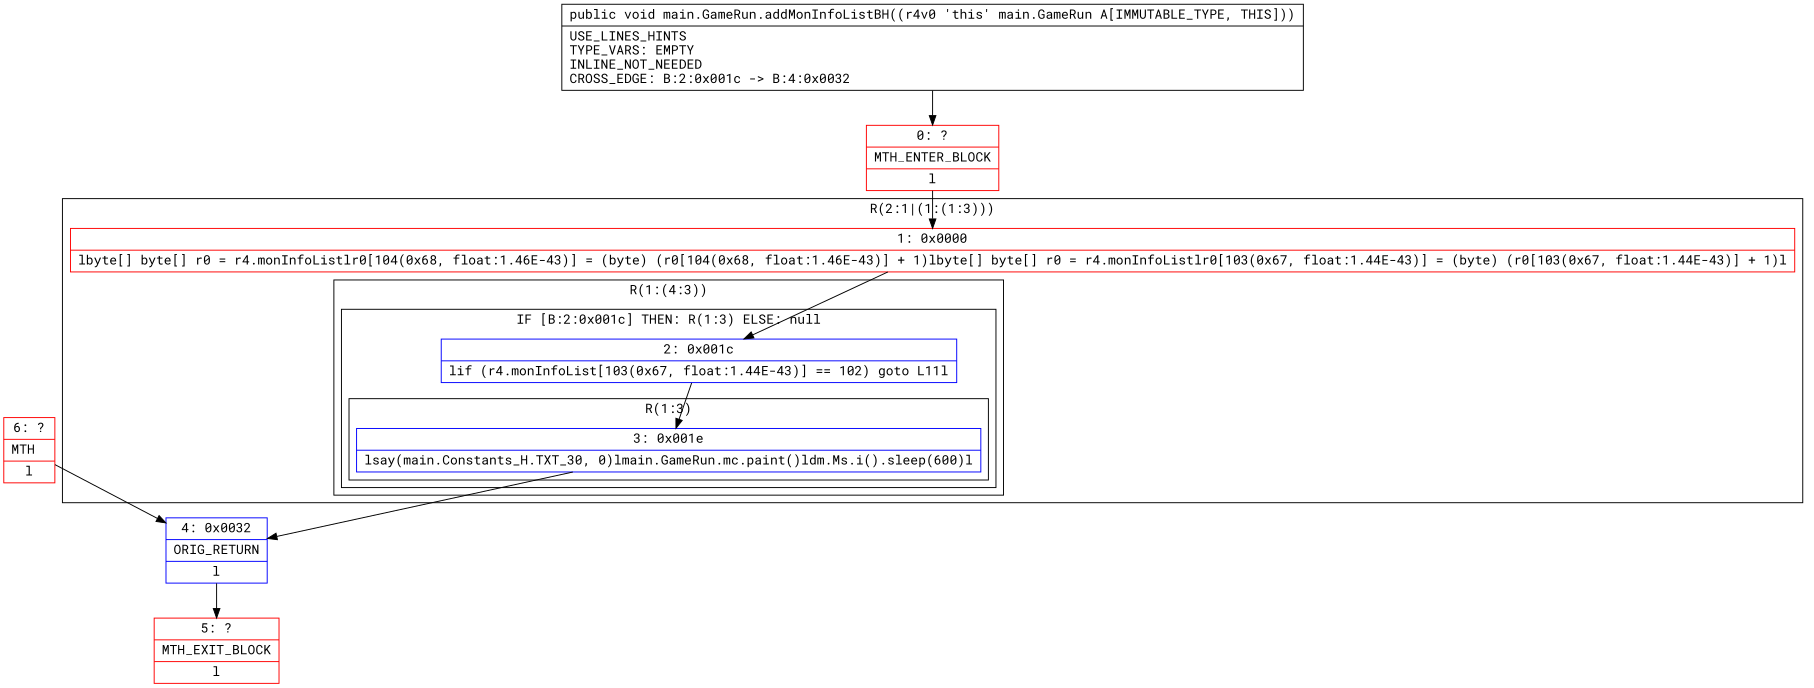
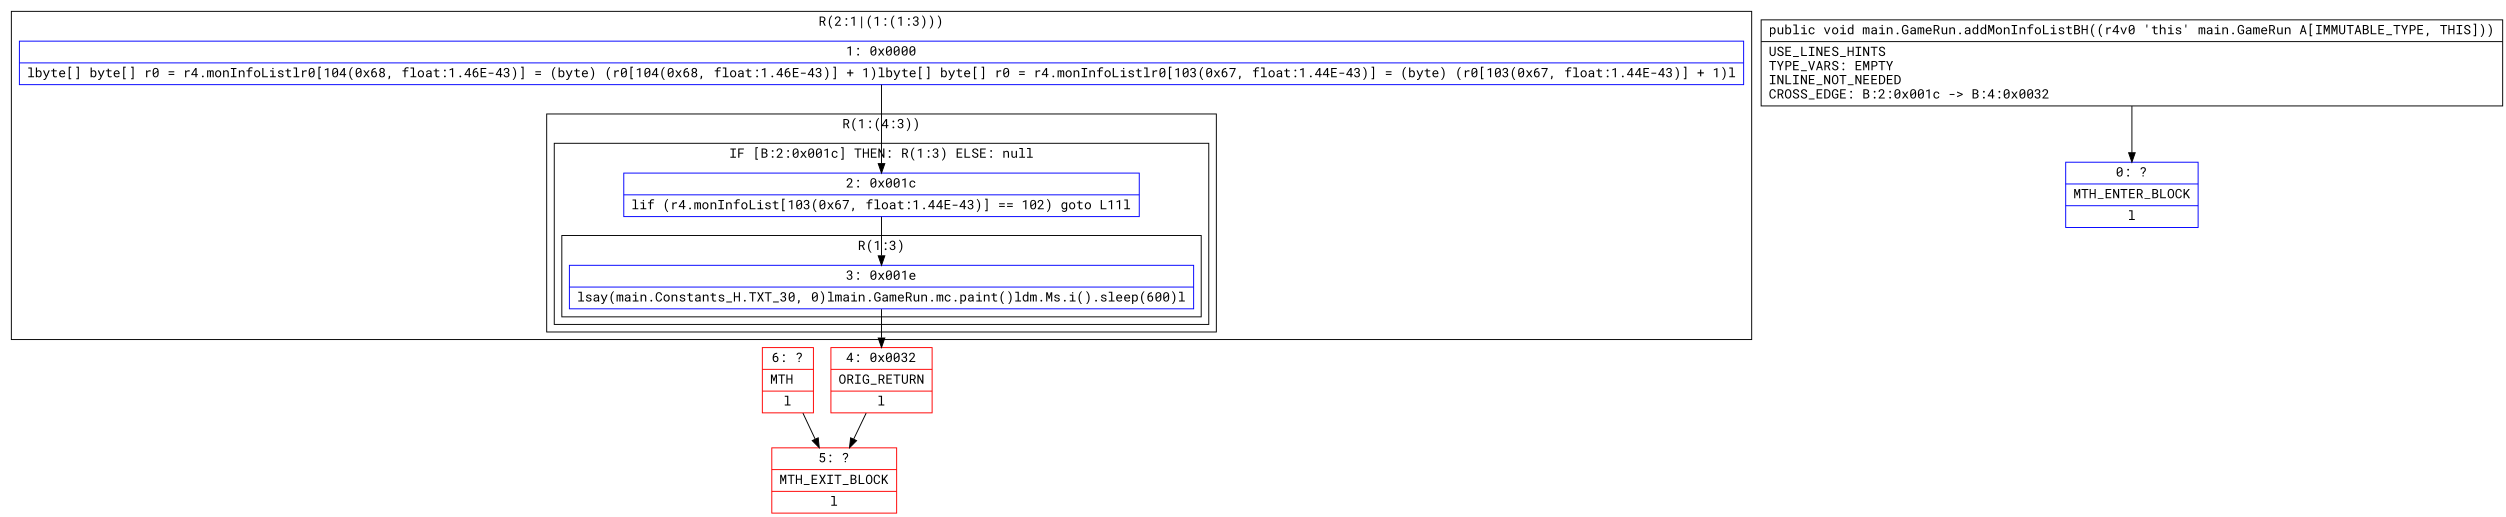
(933, 158) -> (2132, 195)
(933, 205) -> none
(933, 250) -> (882, 63)
(106, 492) -> (809, 426)
(217, 550) -> (882, 380)
